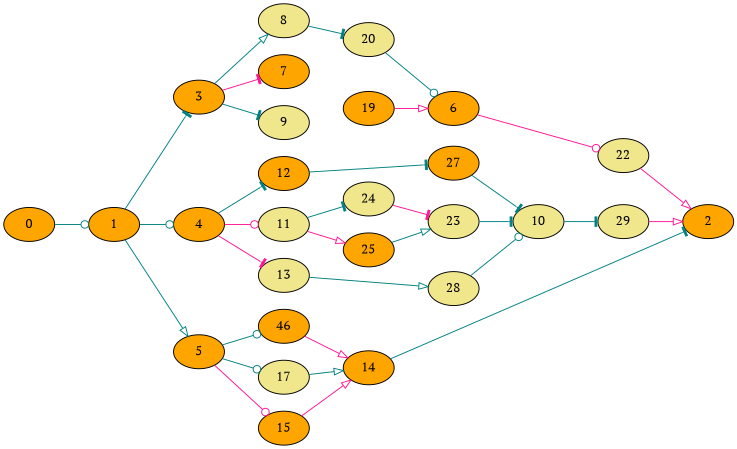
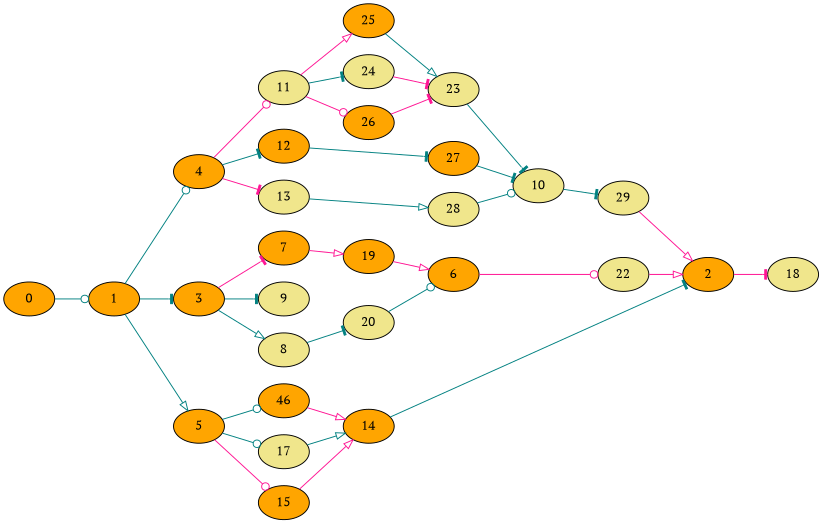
none -> (369, 123)
none -> (322, 252)
none -> (793, 274)
